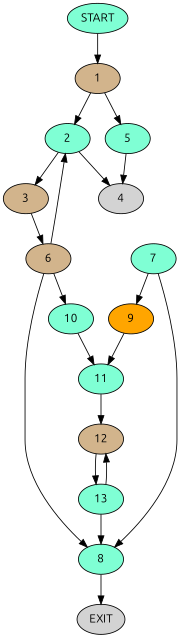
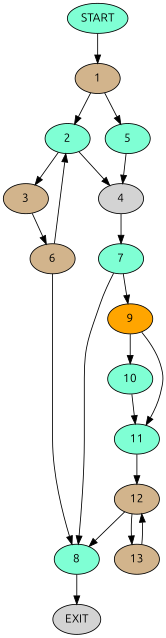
none -> (121, 225)
(58, 285) -> (130, 345)
(101, 499) -> (137, 559)
(101, 525) -> (110, 526)
